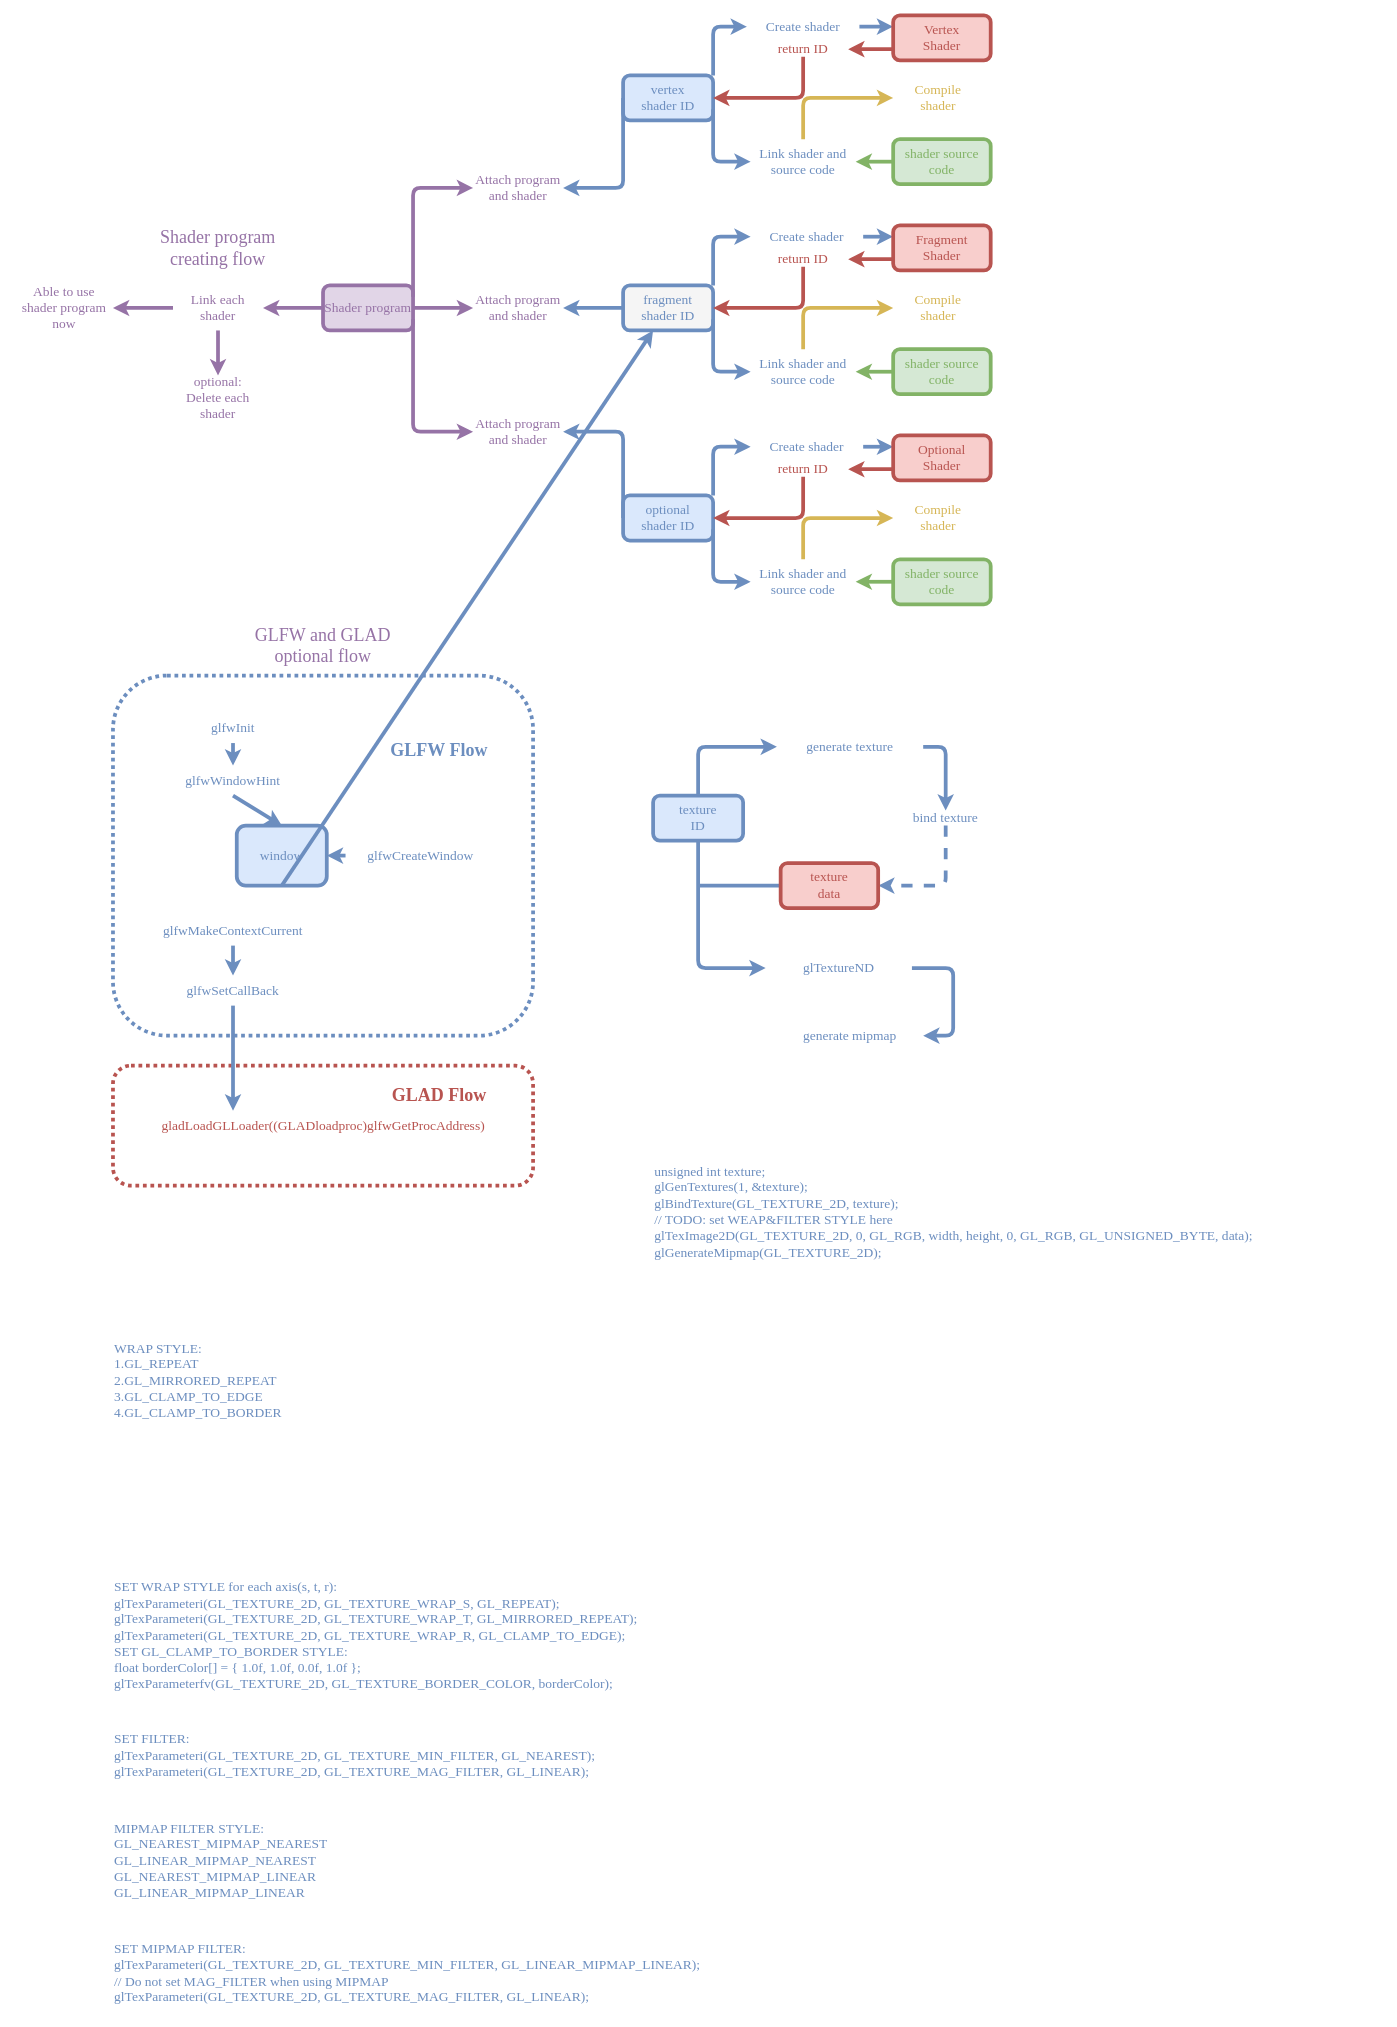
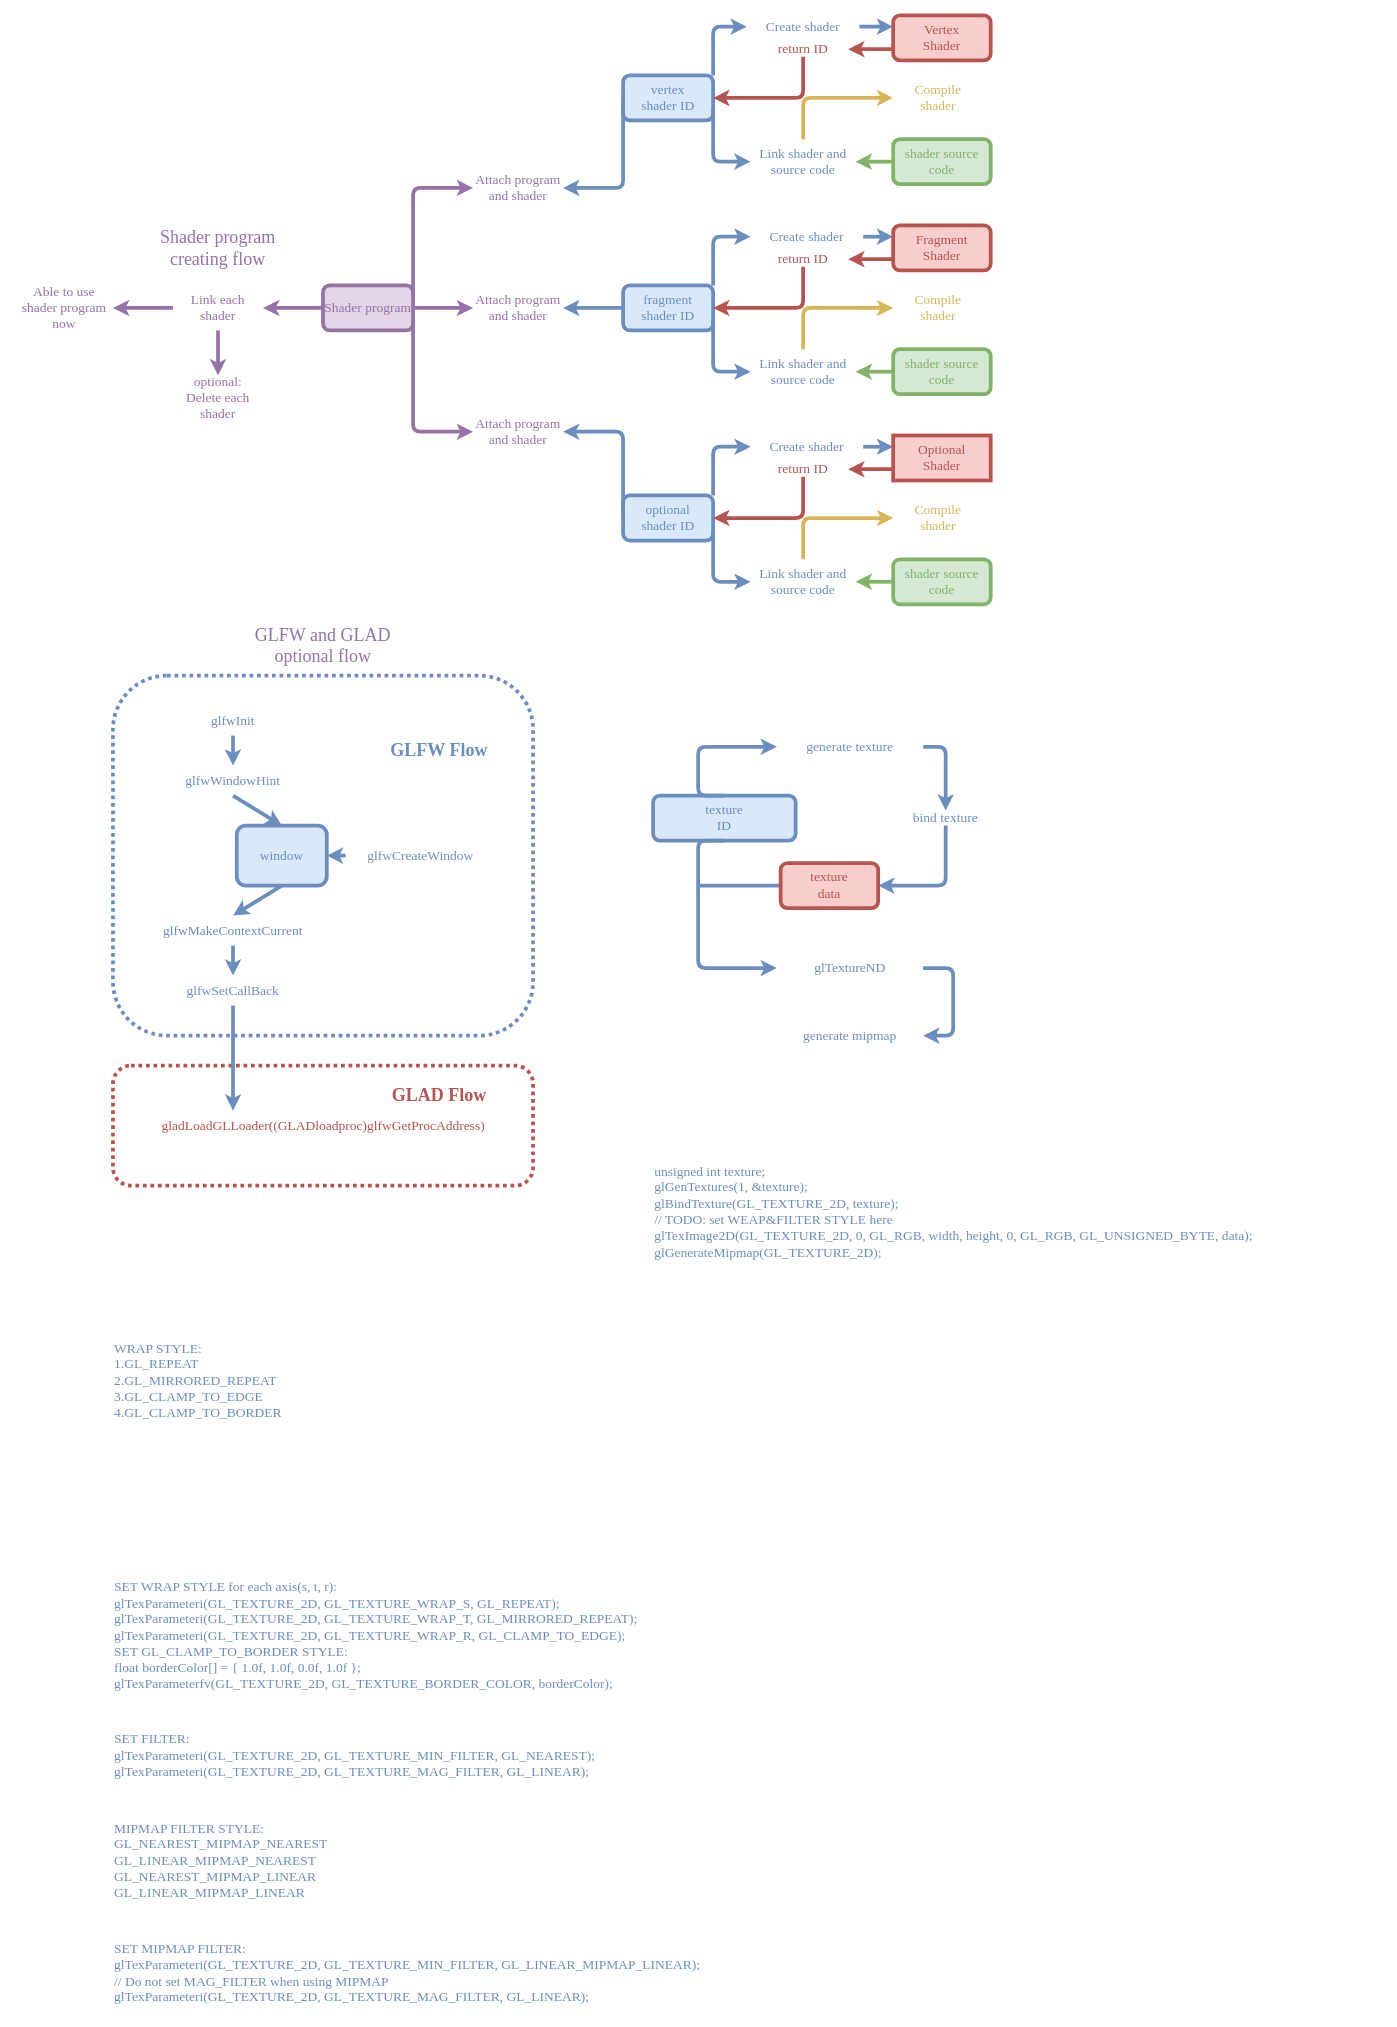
(668, 308) -> (668, 308)
(942, 458) -> (942, 458)
(464, 613) -> (262, 898)
(233, 728) -> (233, 720)
(698, 818) -> (724, 818)
(945, 864) -> (945, 864)
(839, 968) -> (850, 968)
